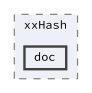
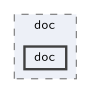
(46, 26) -> (45, 26)
